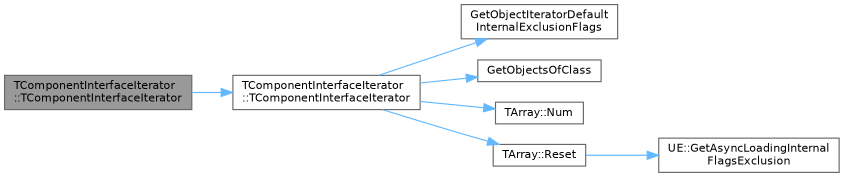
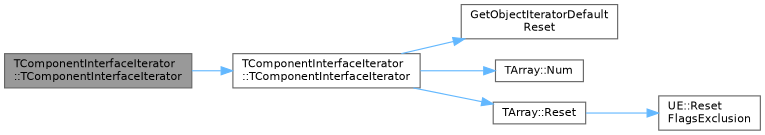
(539, 22) -> (539, 22)
(539, 71) -> none
(749, 155) -> (710, 113)
